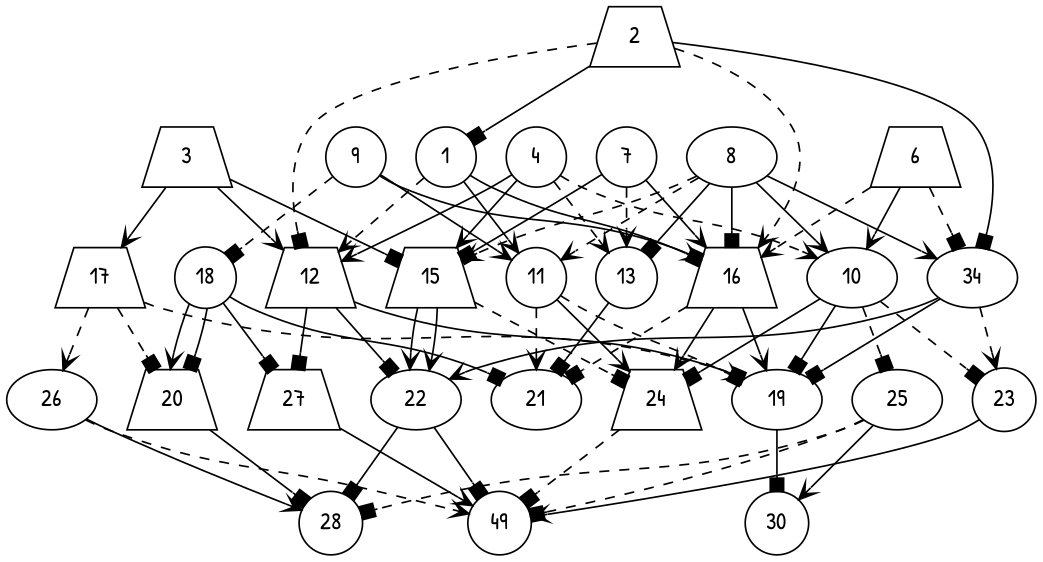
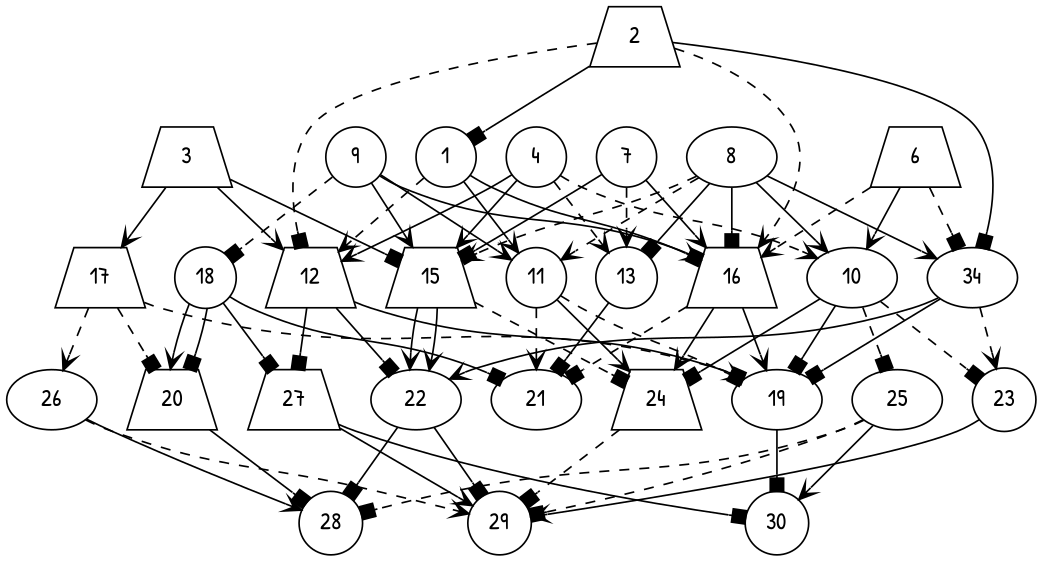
none -> (382, 199)
none -> (502, 472)
(500, 523) -> (500, 523)
